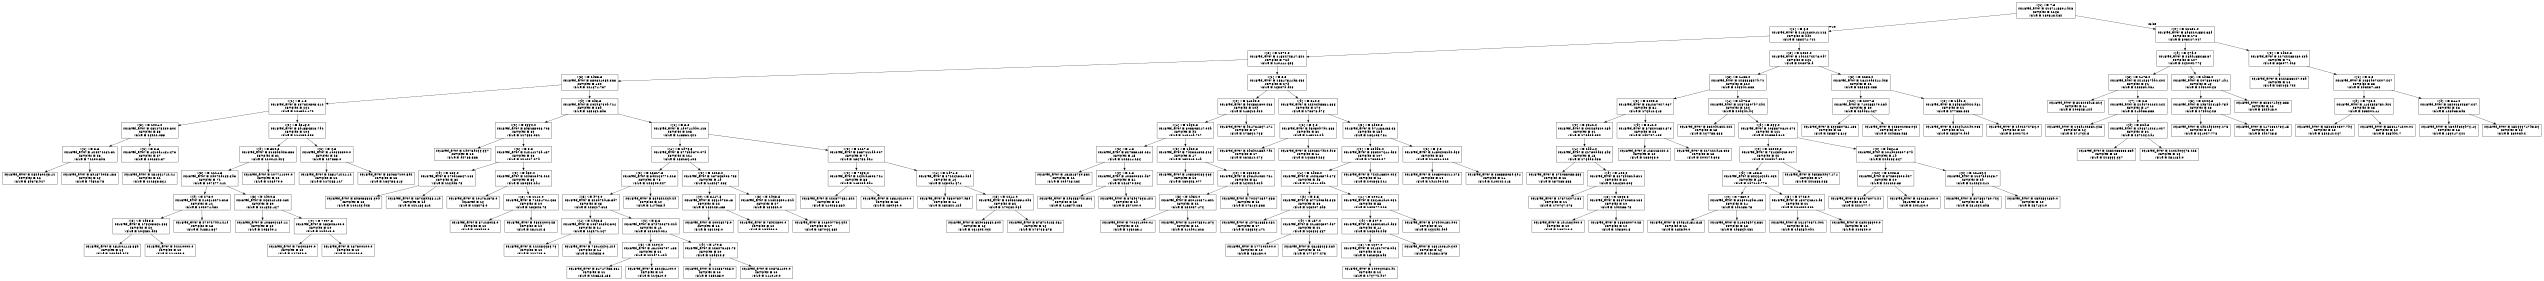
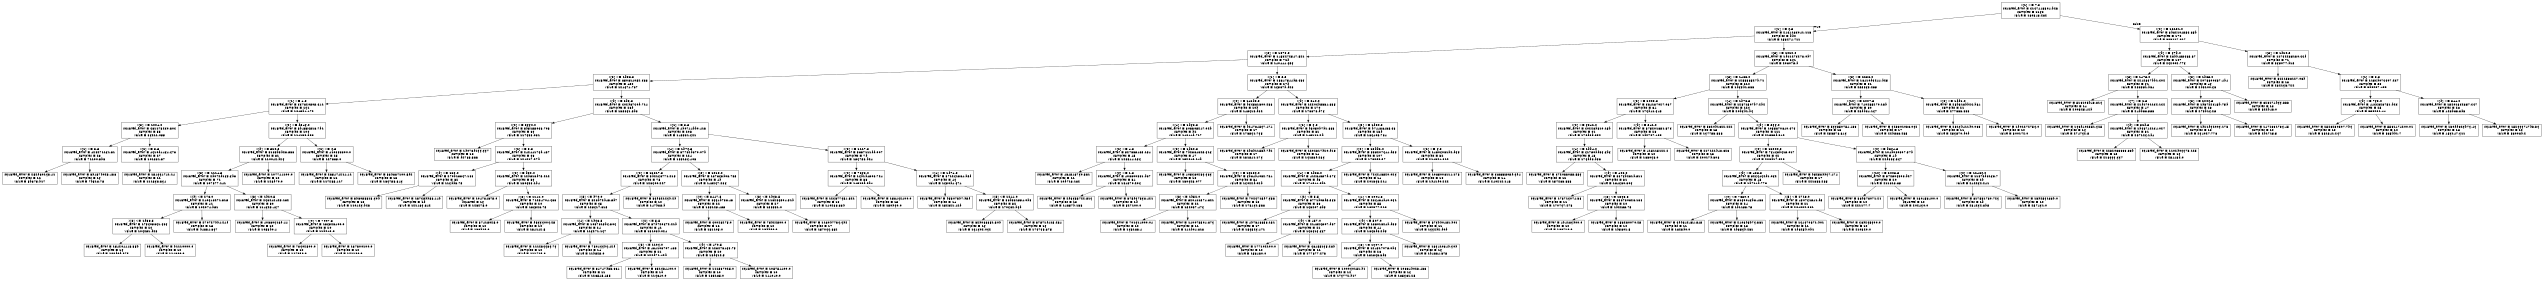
none -> (1400, 272)
